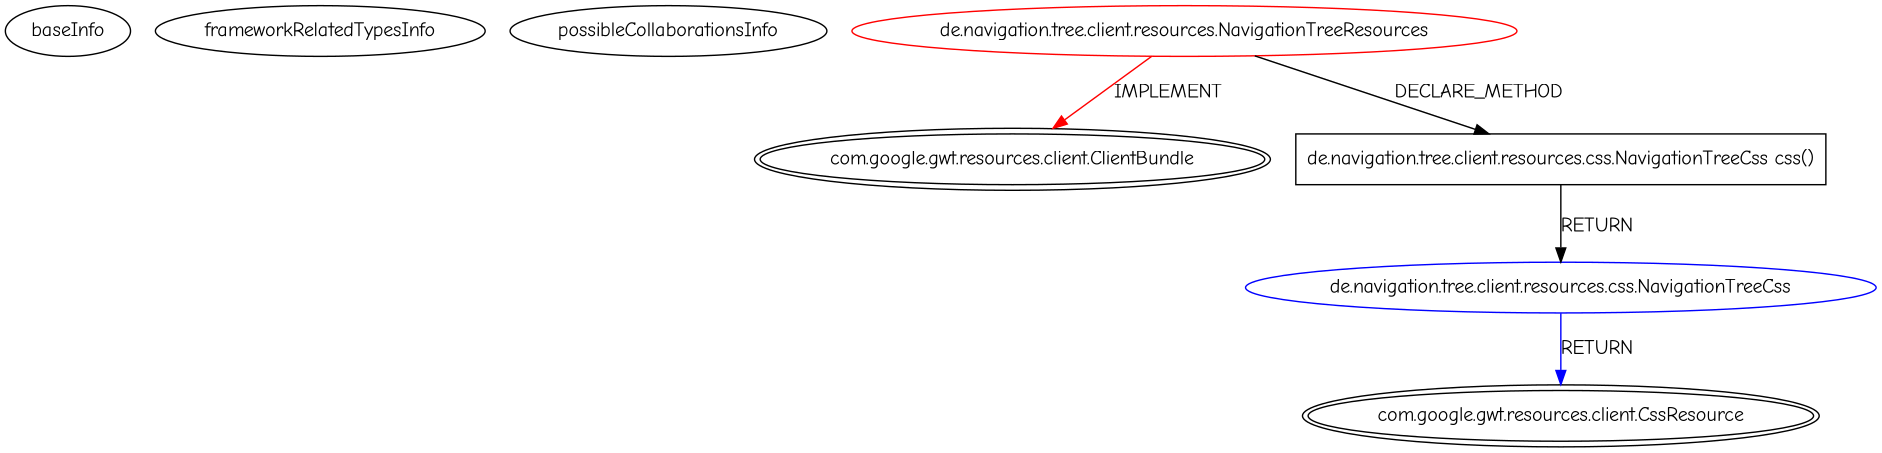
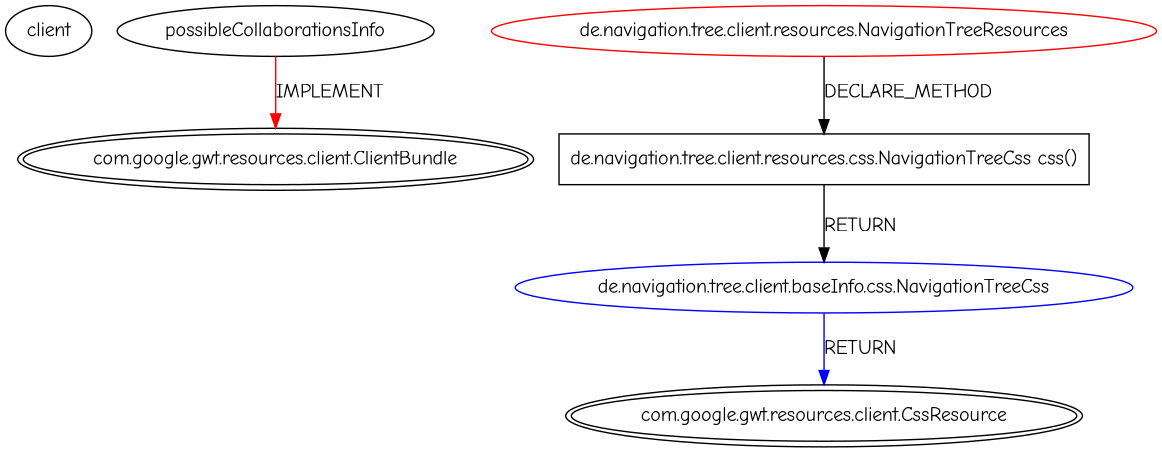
(68, 31) -> none
(320, 31) -> (49, 31)
(1108, 88) -> (276, 85)
(1561, 288) -> (824, 288)
